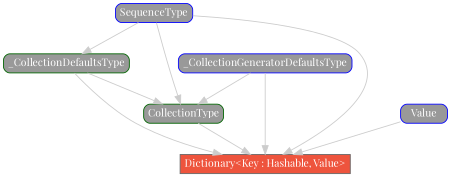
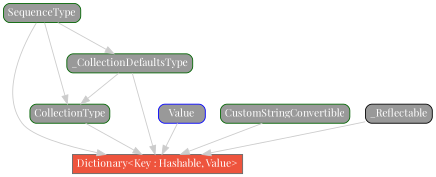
(154, 13) -> (42, 13)
(265, 63) -> none
none -> (285, 114)
none -> (399, 114)
